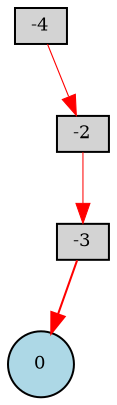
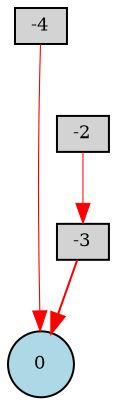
(58, 70) -> (38, 177)
